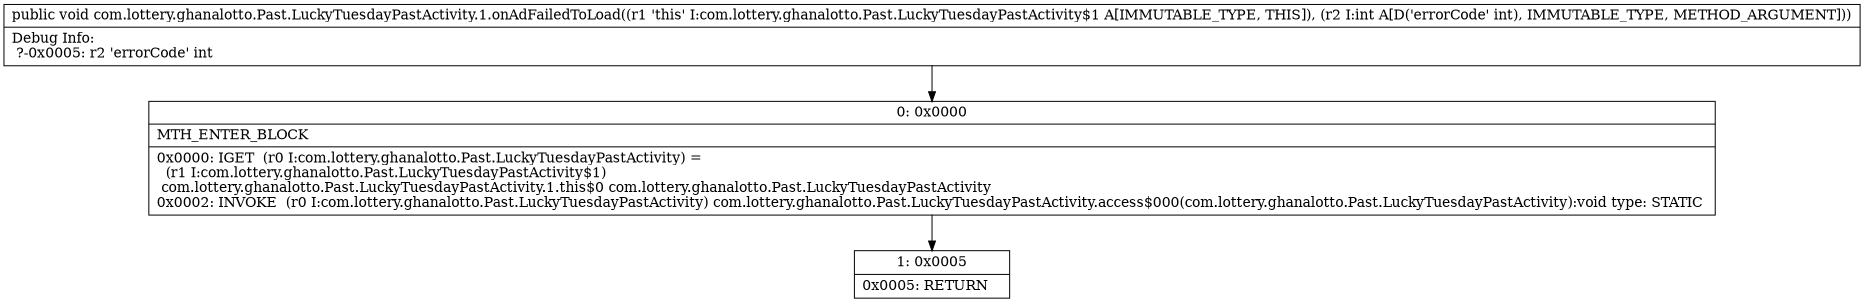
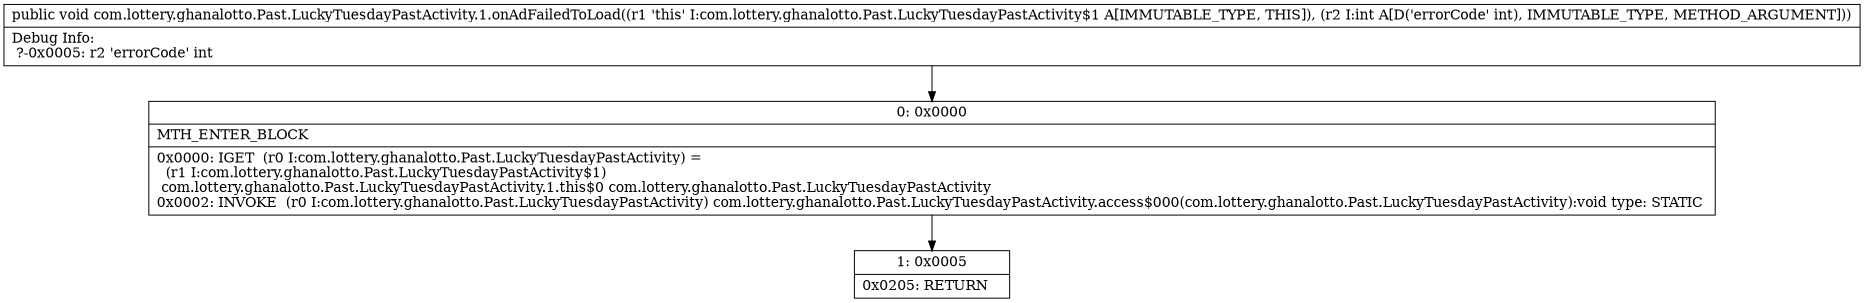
(932, 286) -> (932, 286)
